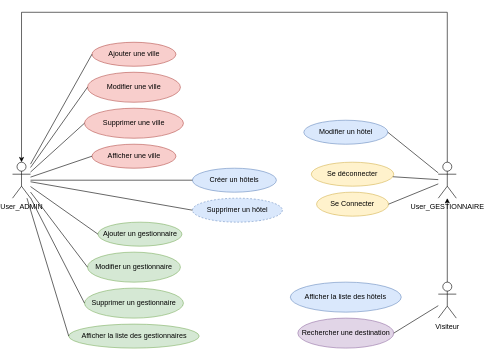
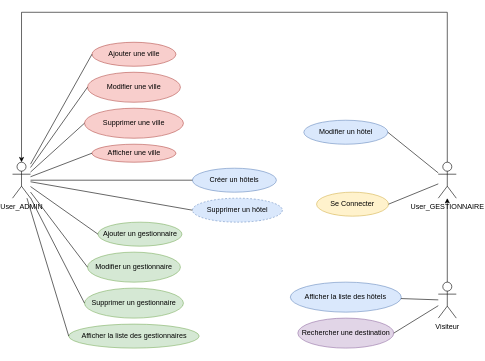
(134, 156) -> (134, 153)
(353, 174) -> none
(415, 178) -> none
none -> (419, 299)
